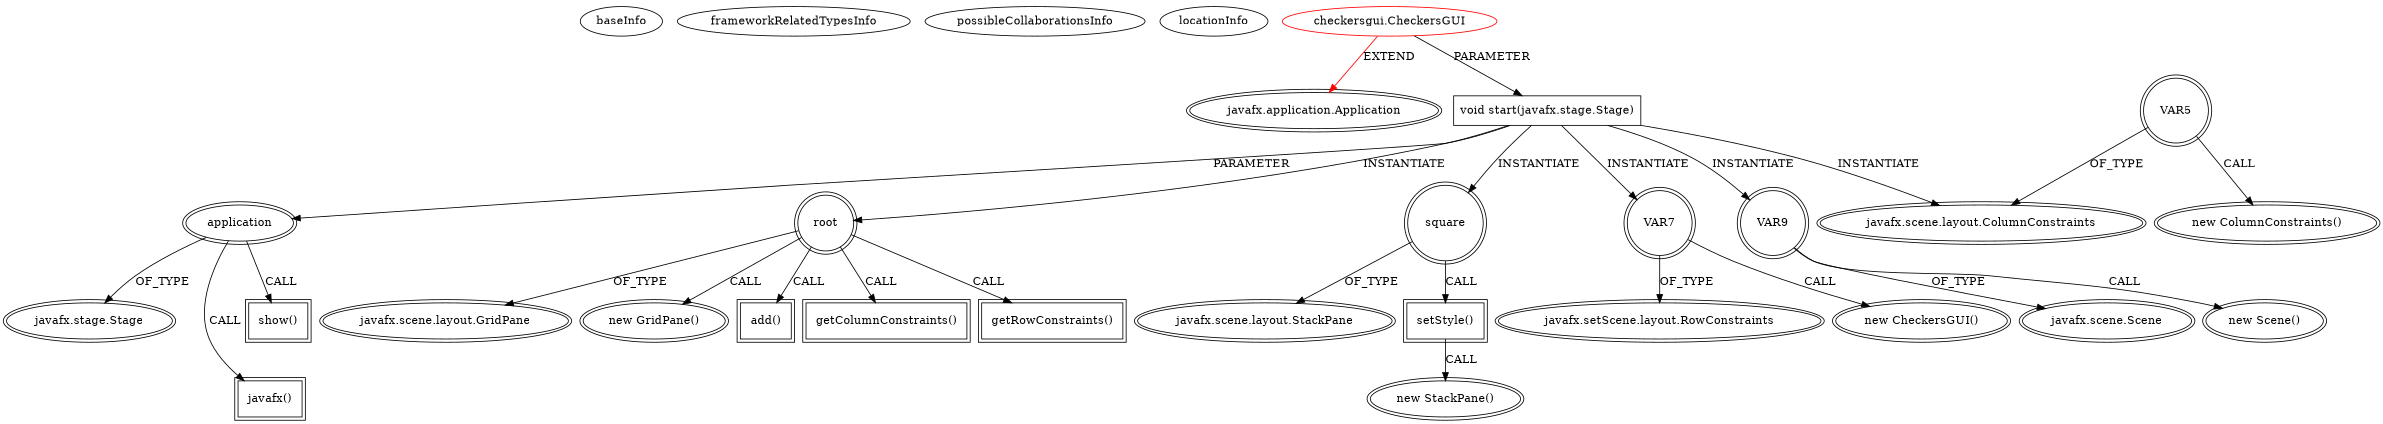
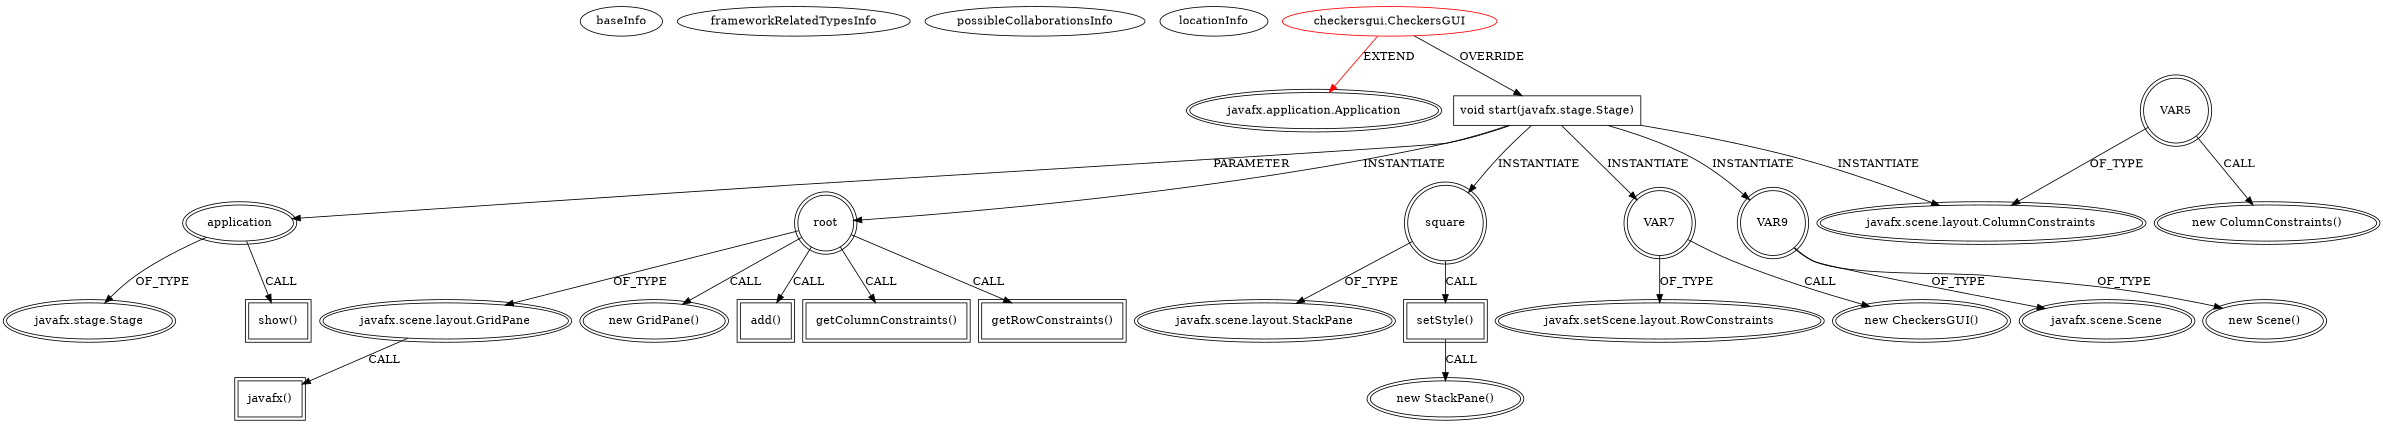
(1492, 57) -> (1492, 57)
(2125, 282) -> (2125, 282)
(205, 311) -> (359, 359)
